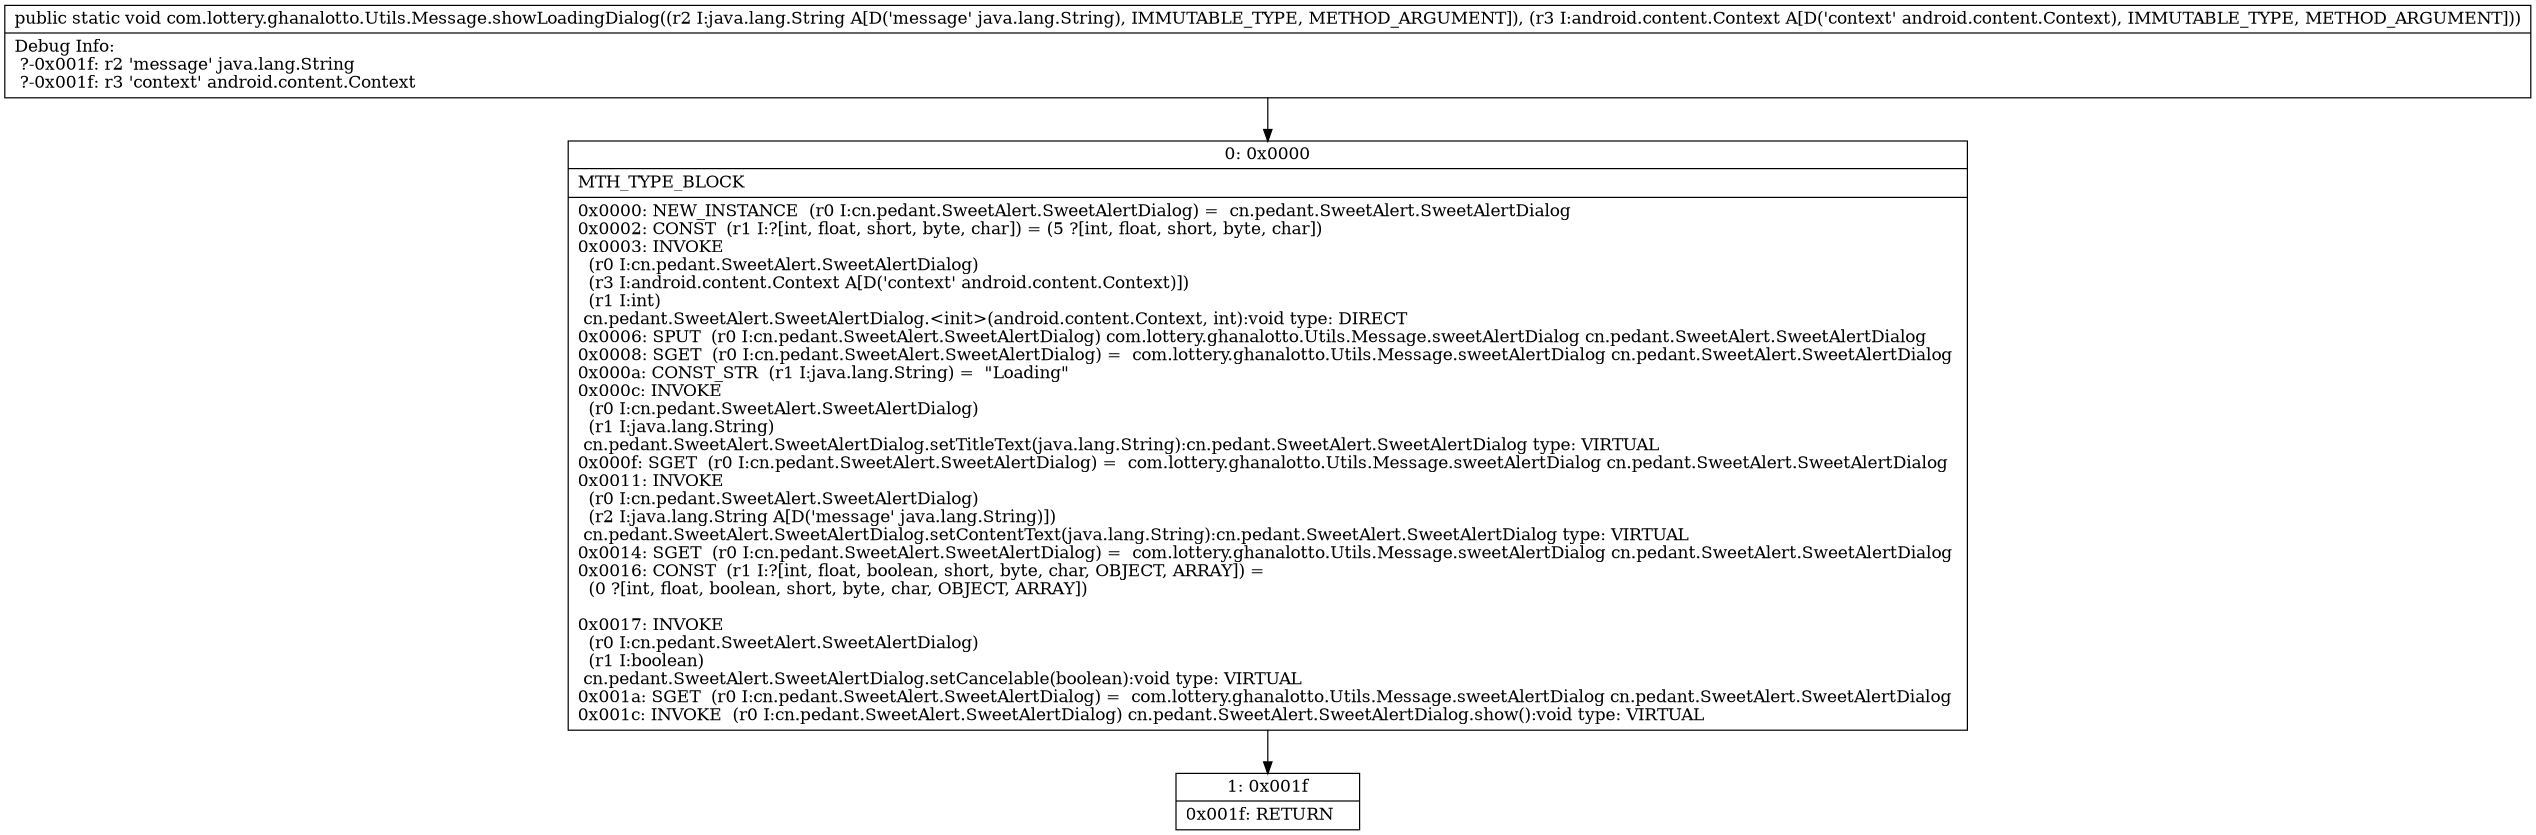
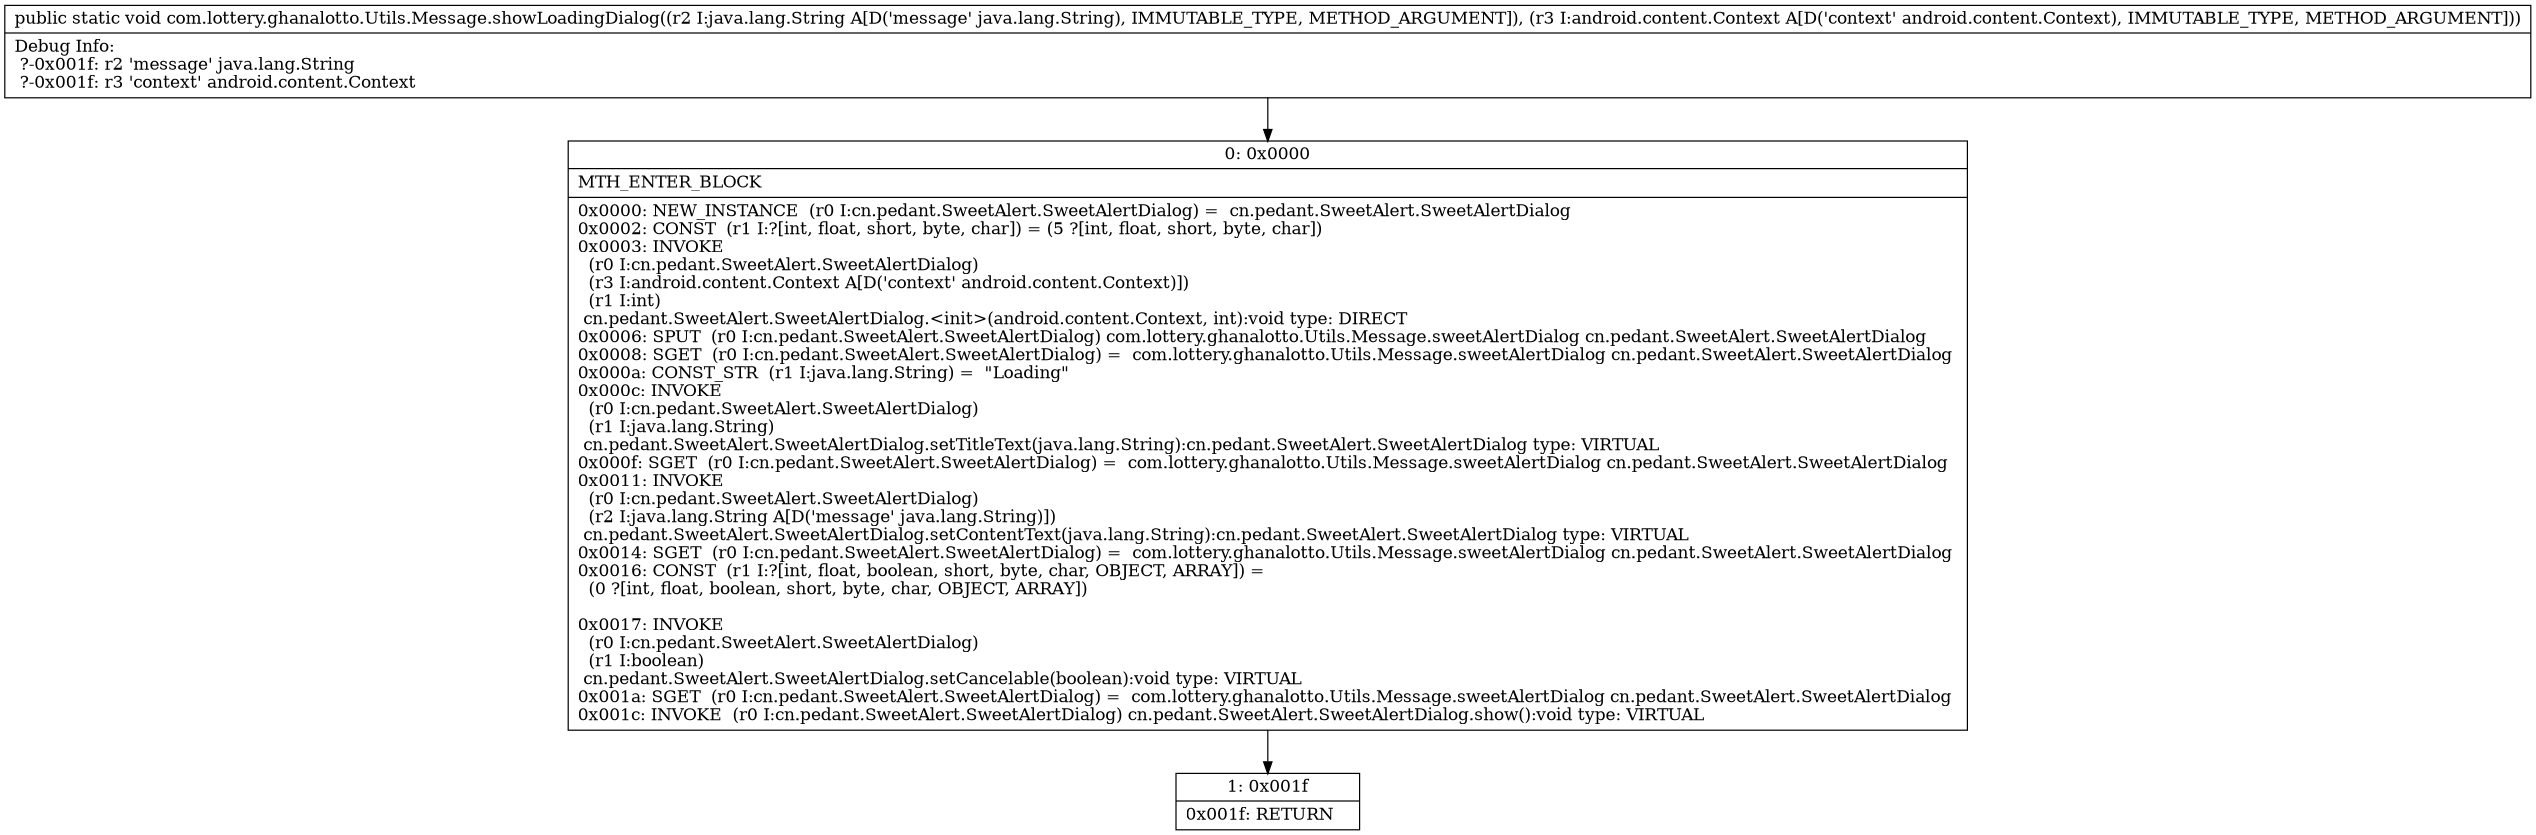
(661, 182) -> (670, 182)
